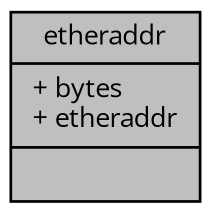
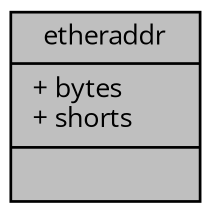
(105, 119) -> (82, 119)
